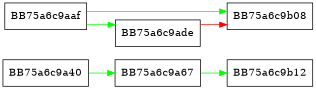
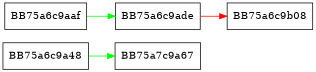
(153, 11) -> none
(46, 73) -> (46, 56)
(158, 73) -> (158, 56)
(270, 73) -> none
